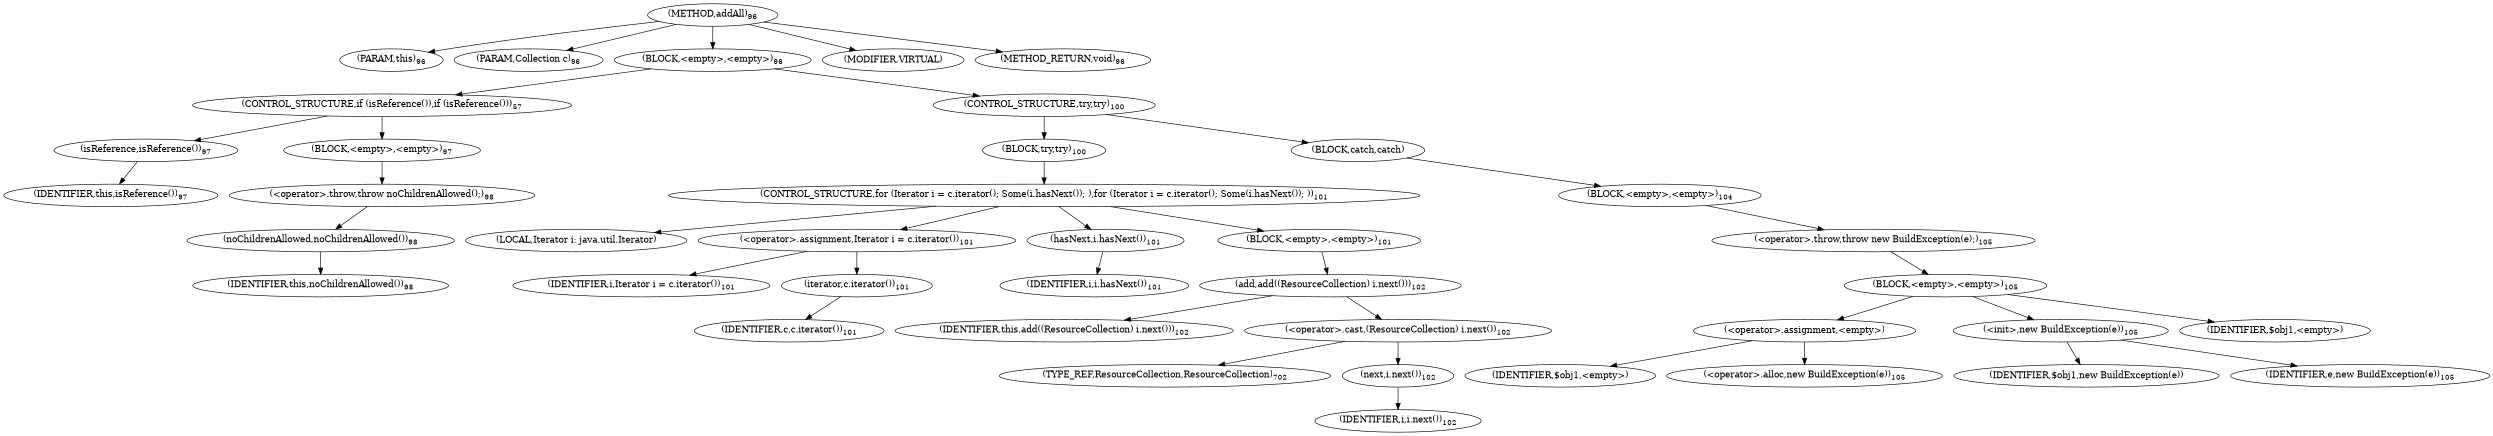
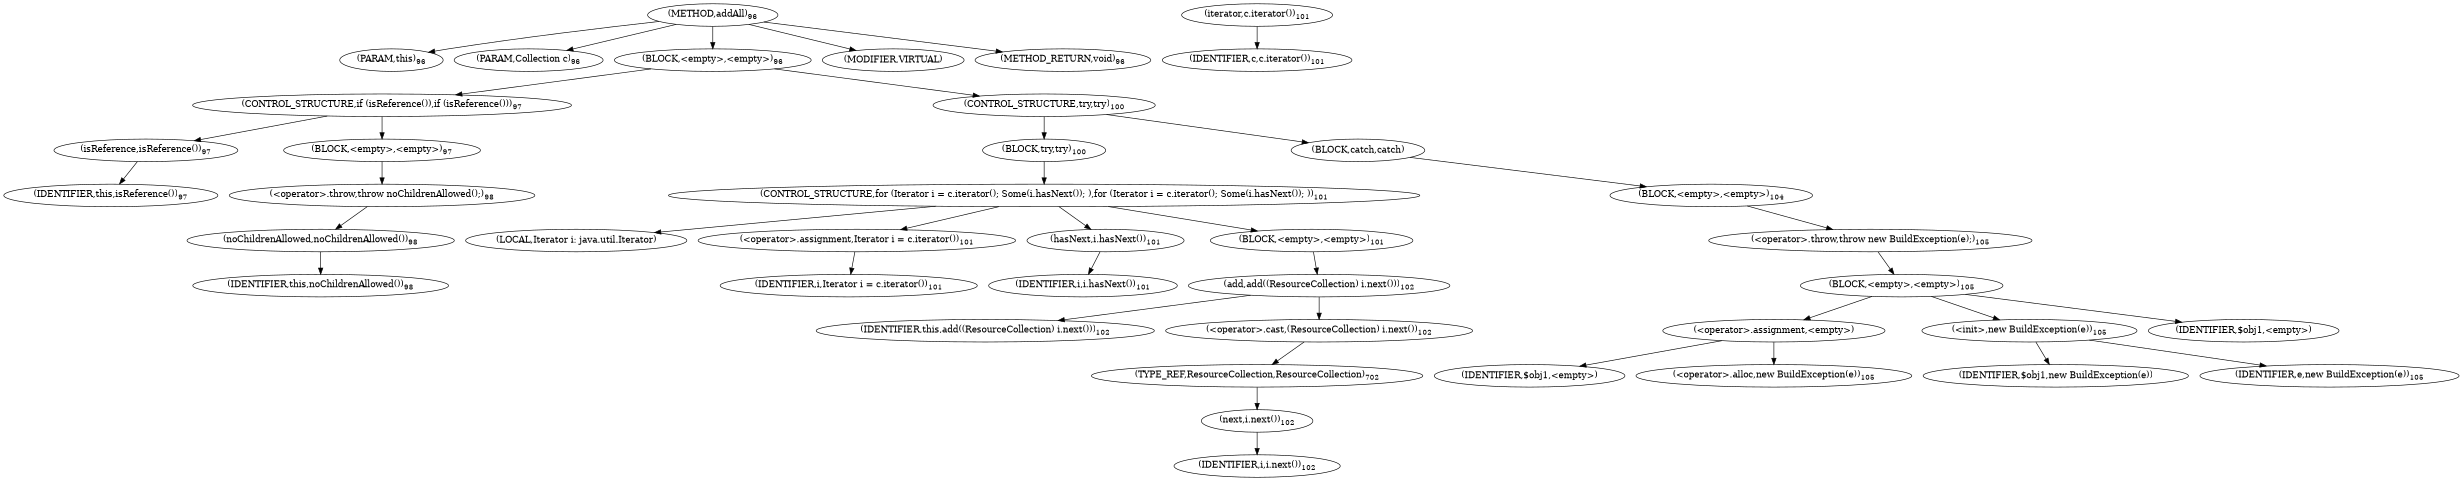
(518, 104) -> (518, 104)
(857, 260) -> none
(1398, 350) -> (1257, 395)
